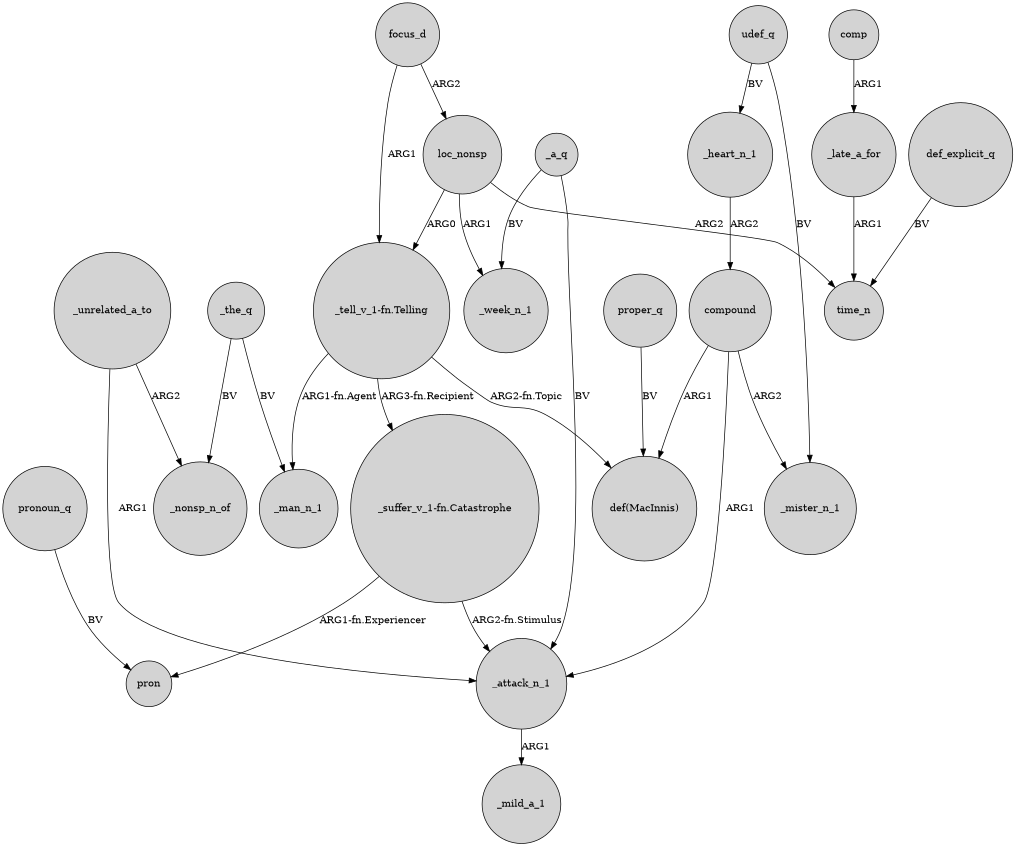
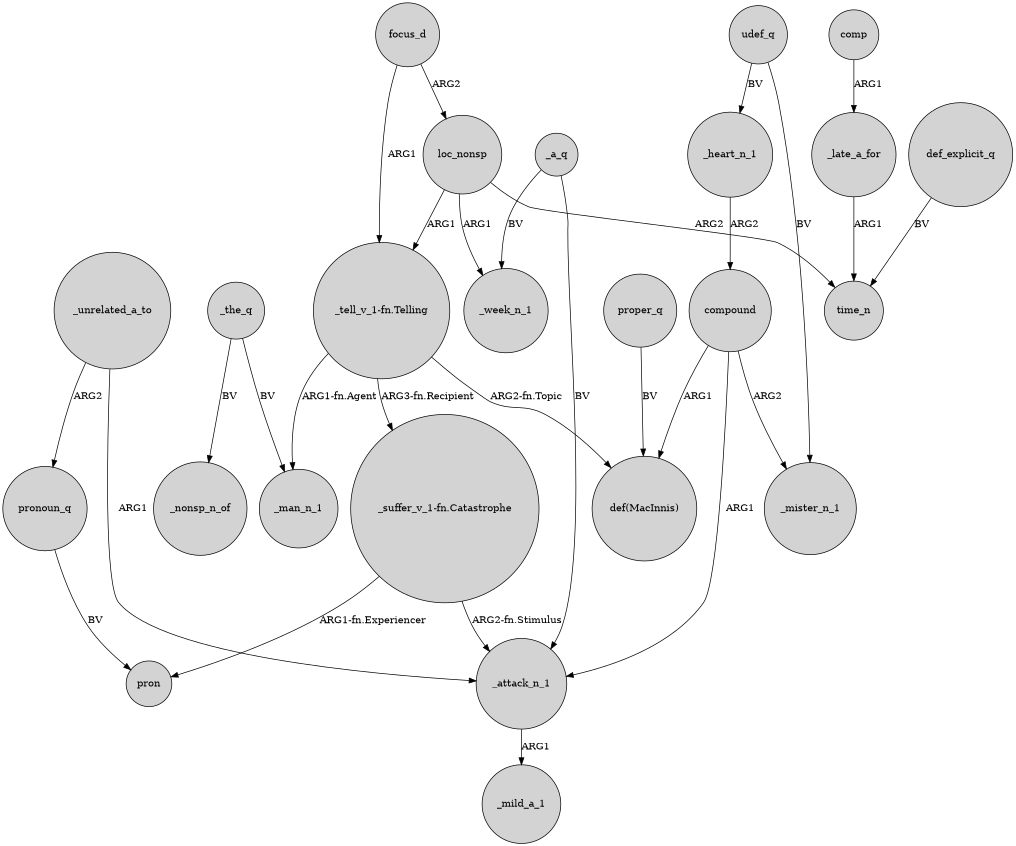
(442, 225) -> (442, 225)
(157, 412) -> (67, 411)
